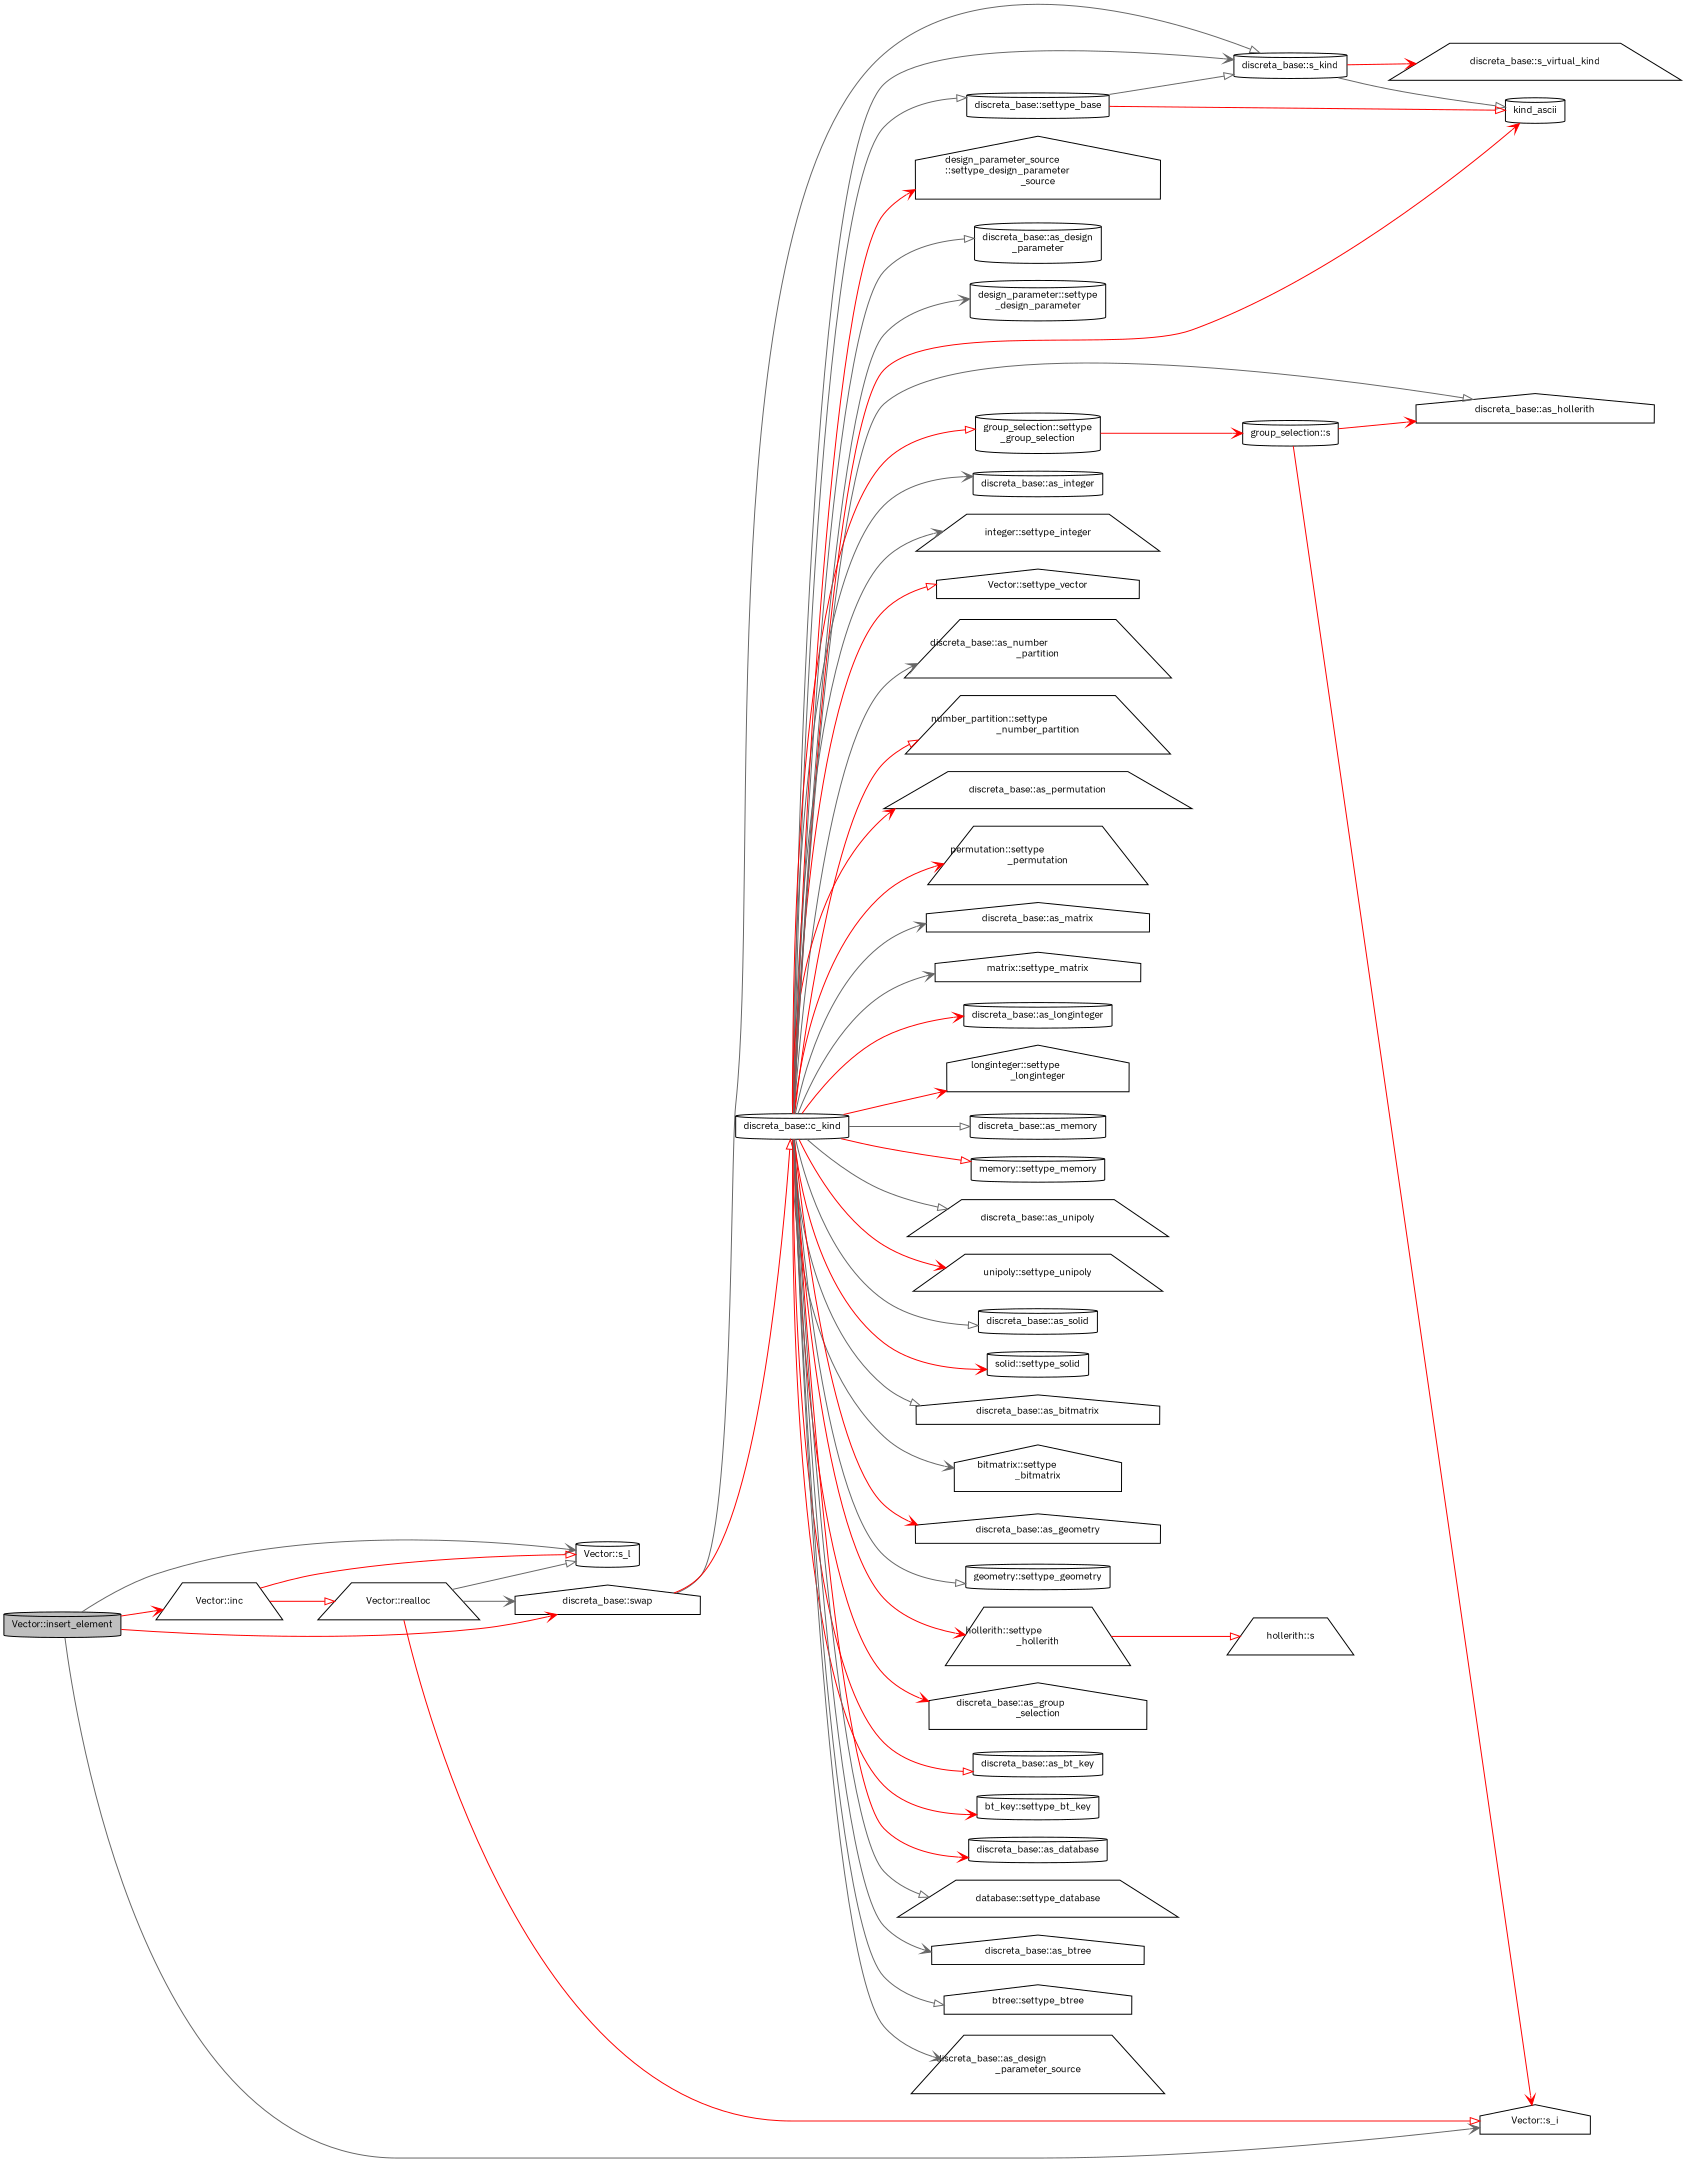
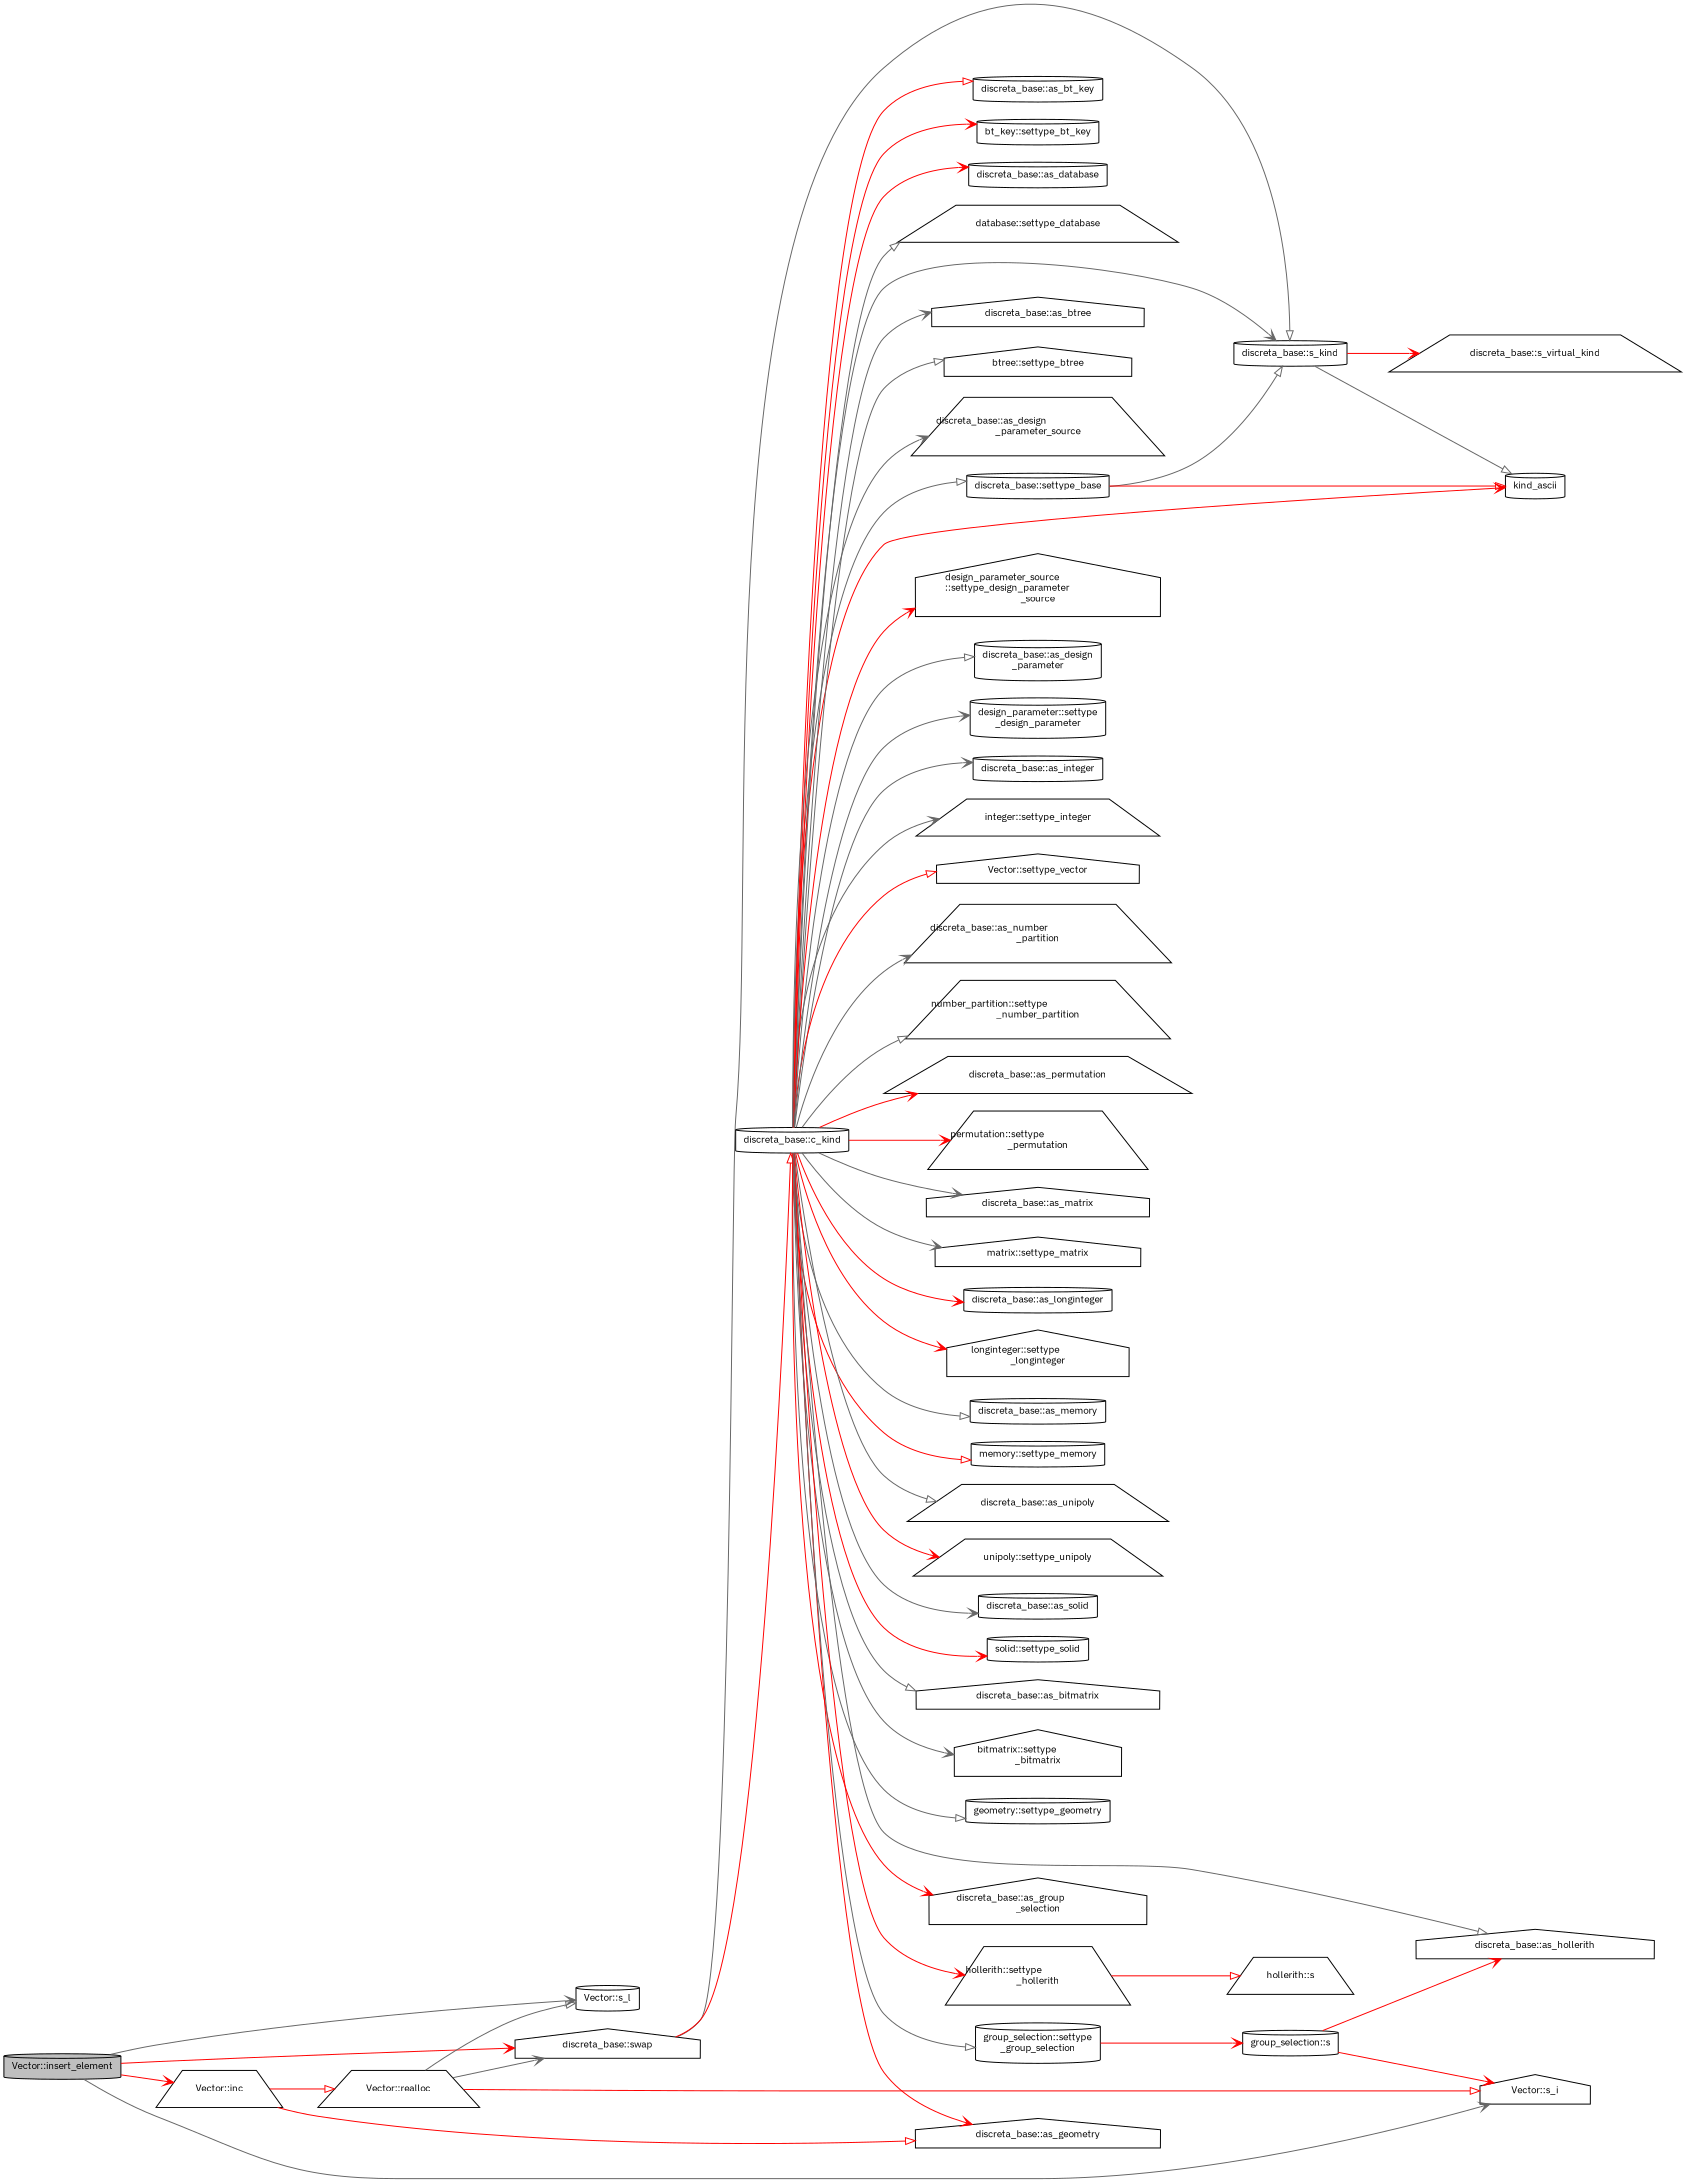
(809, 737) -> (820, 1632)
(824, 928) -> (845, 1078)
(850, 1266) -> (824, 1420)
(412, 1562) -> (590, 2140)
